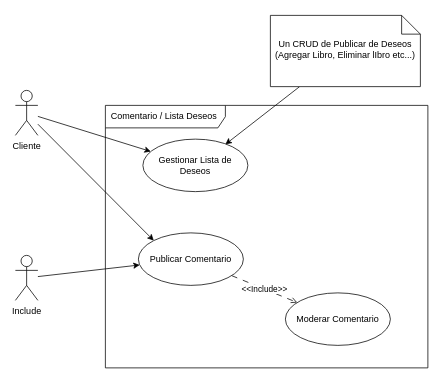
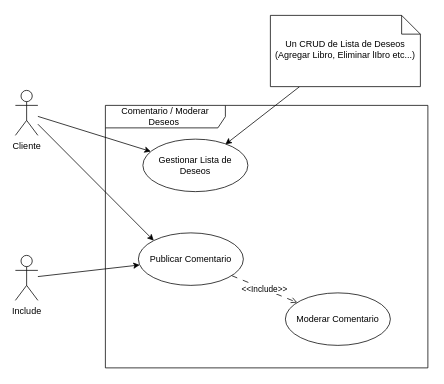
(345, 50) -> (345, 50)
(165, 117) -> (165, 117)
